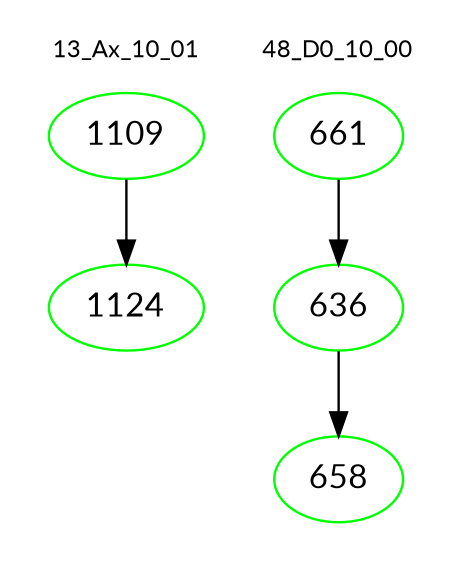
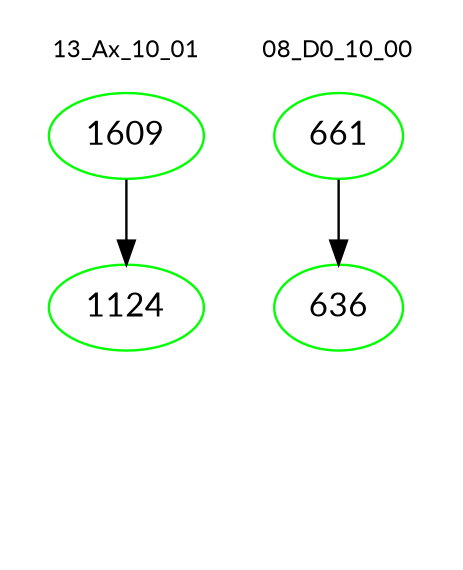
(339, 51) -> (339, 51)
(126, 136) -> (126, 136)
(339, 479) -> none
